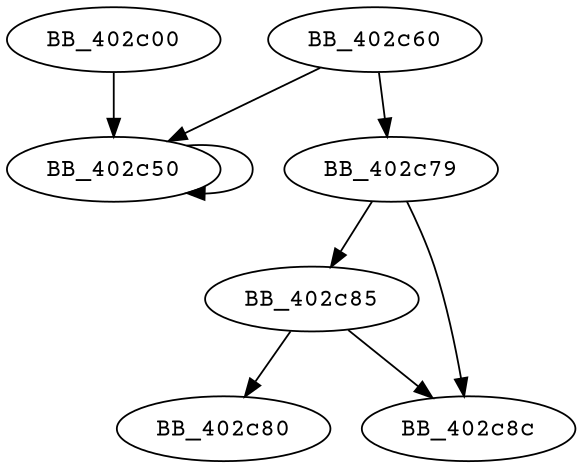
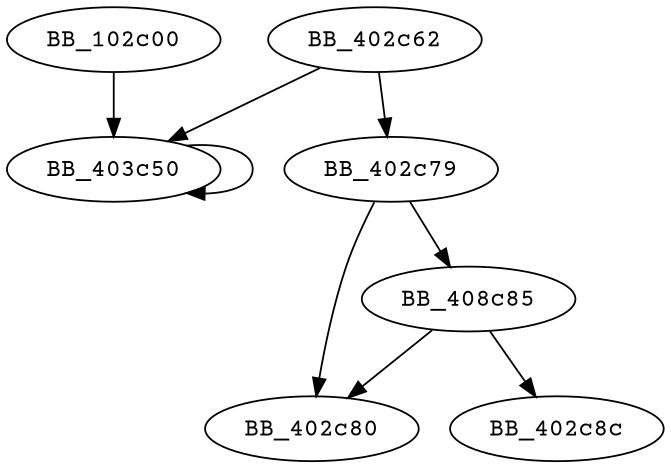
(114, 40) -> (114, 40)
(375, 40) -> (375, 40)
(114, 169) -> (114, 169)
(441, 288) -> (340, 288)
(312, 299) -> (469, 299)
